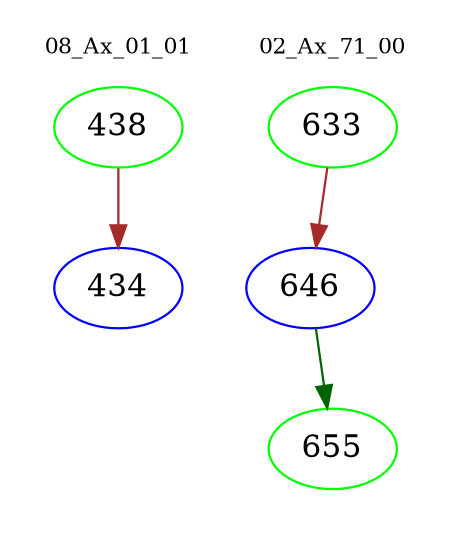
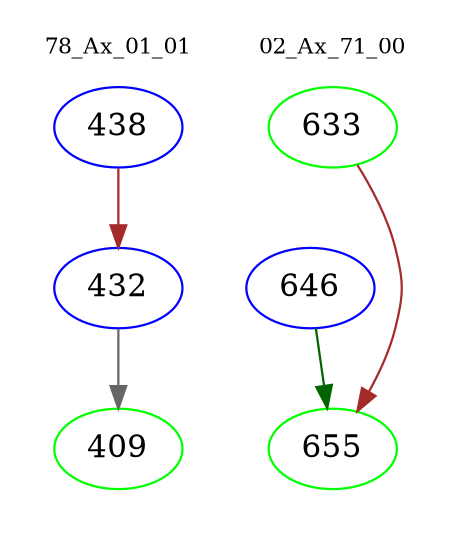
(118, 48) -> (118, 48)
(118, 127) -> (118, 127)
(323, 196) -> (401, 277)
(118, 288) -> (118, 288)
none -> (118, 449)
